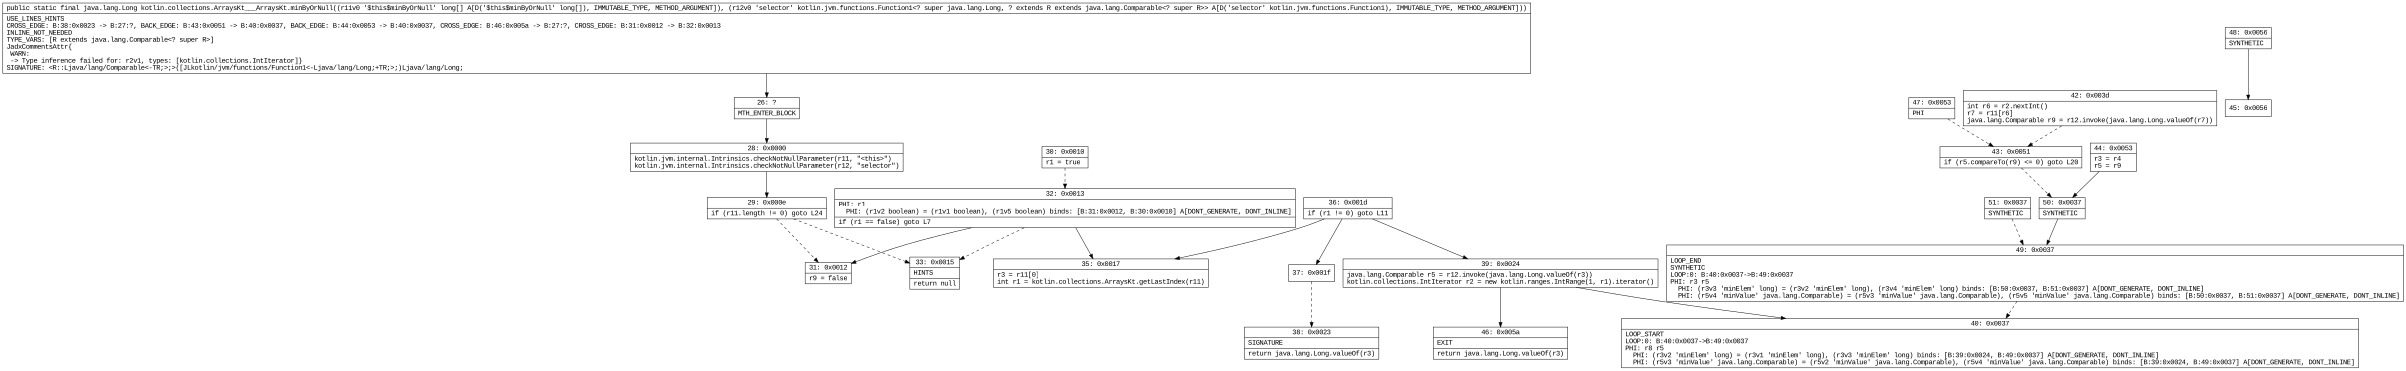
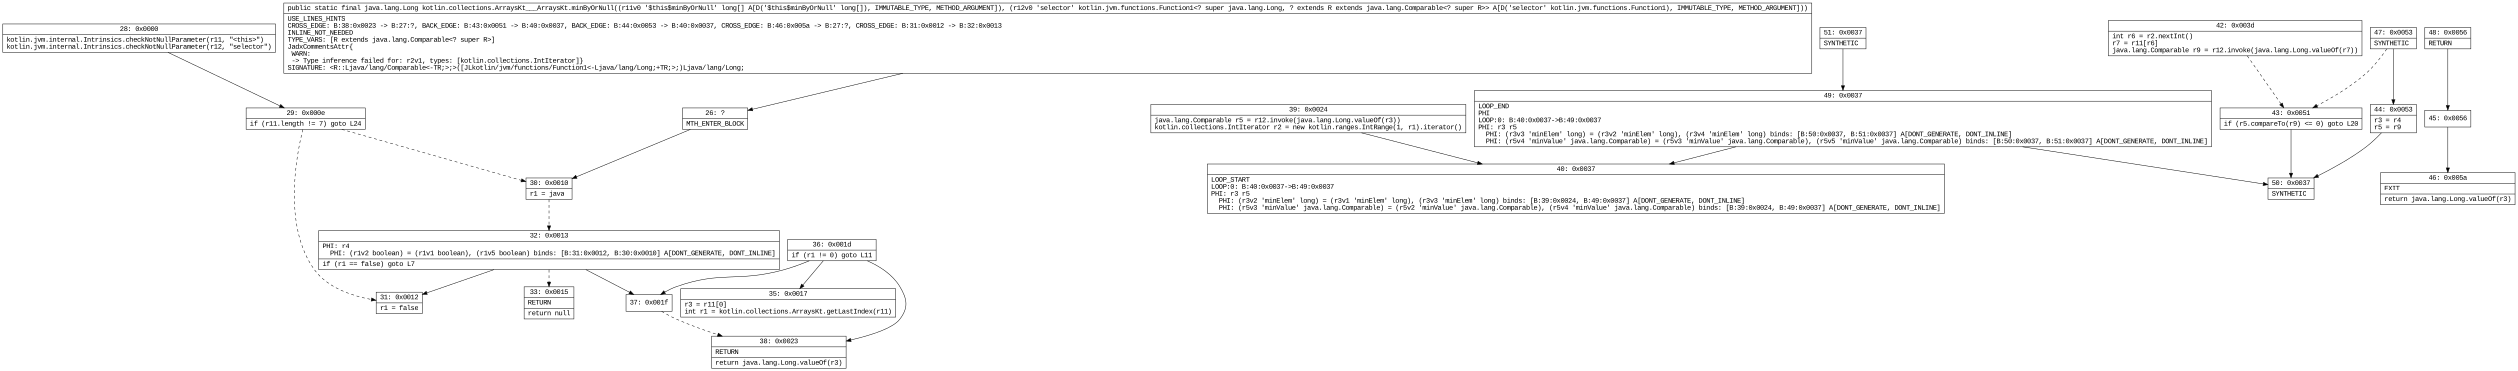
(2246, 43) -> (2440, 43)
none -> (2393, 74)
(1918, 113) -> (2392, 43)
(767, 129) -> (633, 153)
(1063, 162) -> (547, 194)
(2035, 181) -> (2291, 151)
(854, 204) -> (338, 246)
(767, 213) -> (306, 124)
(2017, 230) -> (1843, 67)
(2053, 230) -> (2143, 165)
(1418, 238) -> (905, 309)
(850, 240) -> (432, 155)
(1083, 241) -> (608, 281)
(1688, 268) -> (1484, 113)
(923, 273) -> (539, 303)
(828, 278) -> (399, 308)
(1501, 305) -> (2448, 147)
(2013, 308) -> (1705, 155)
(1266, 343) -> (727, 352)
(1646, 348) -> (1232, 194)
